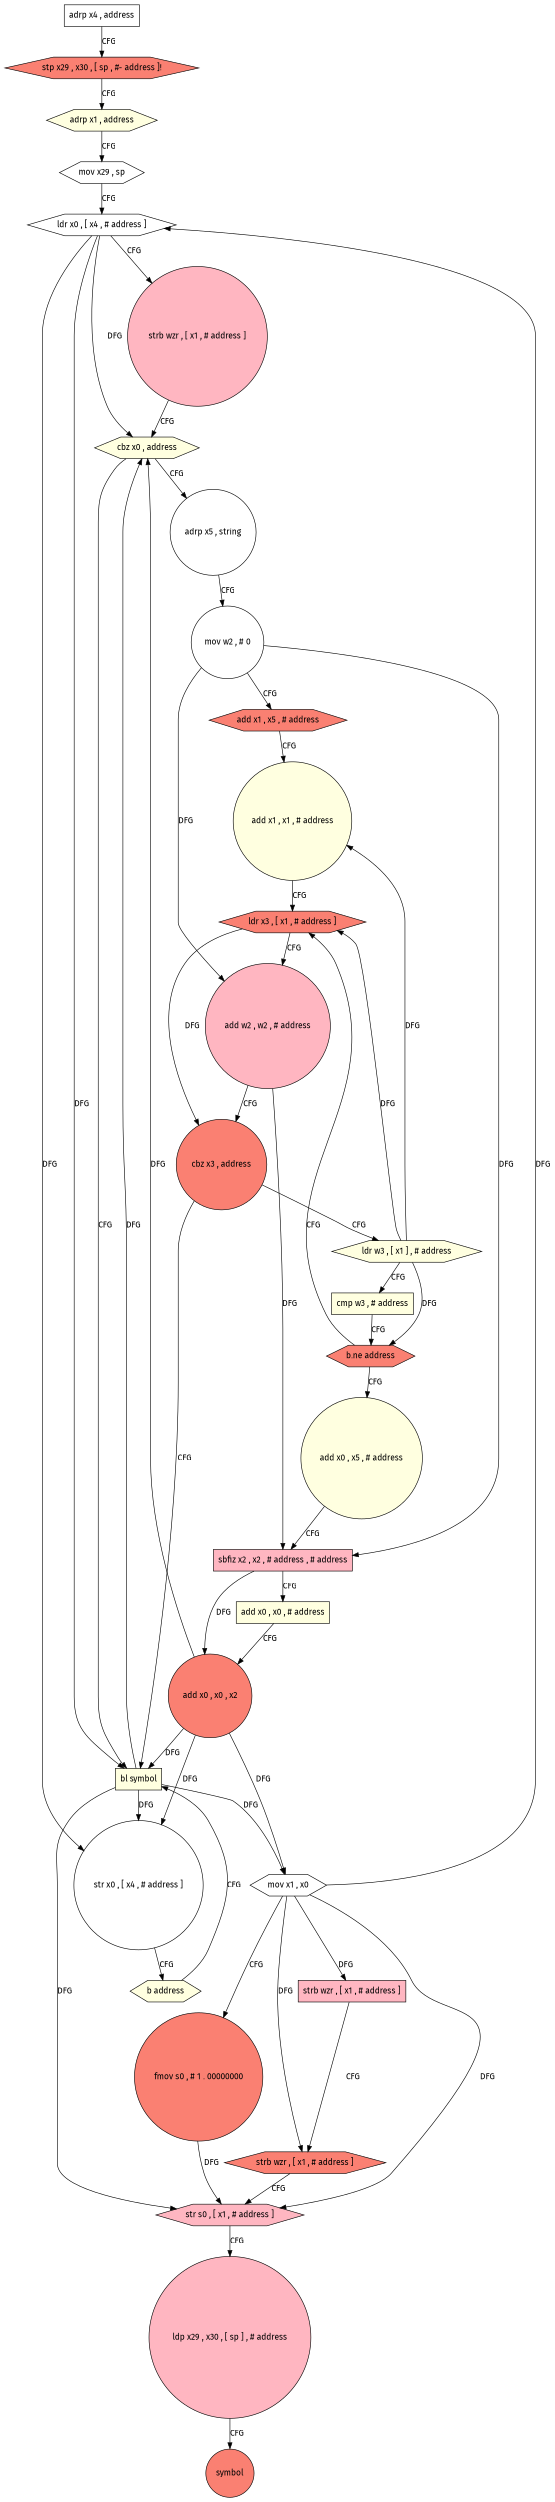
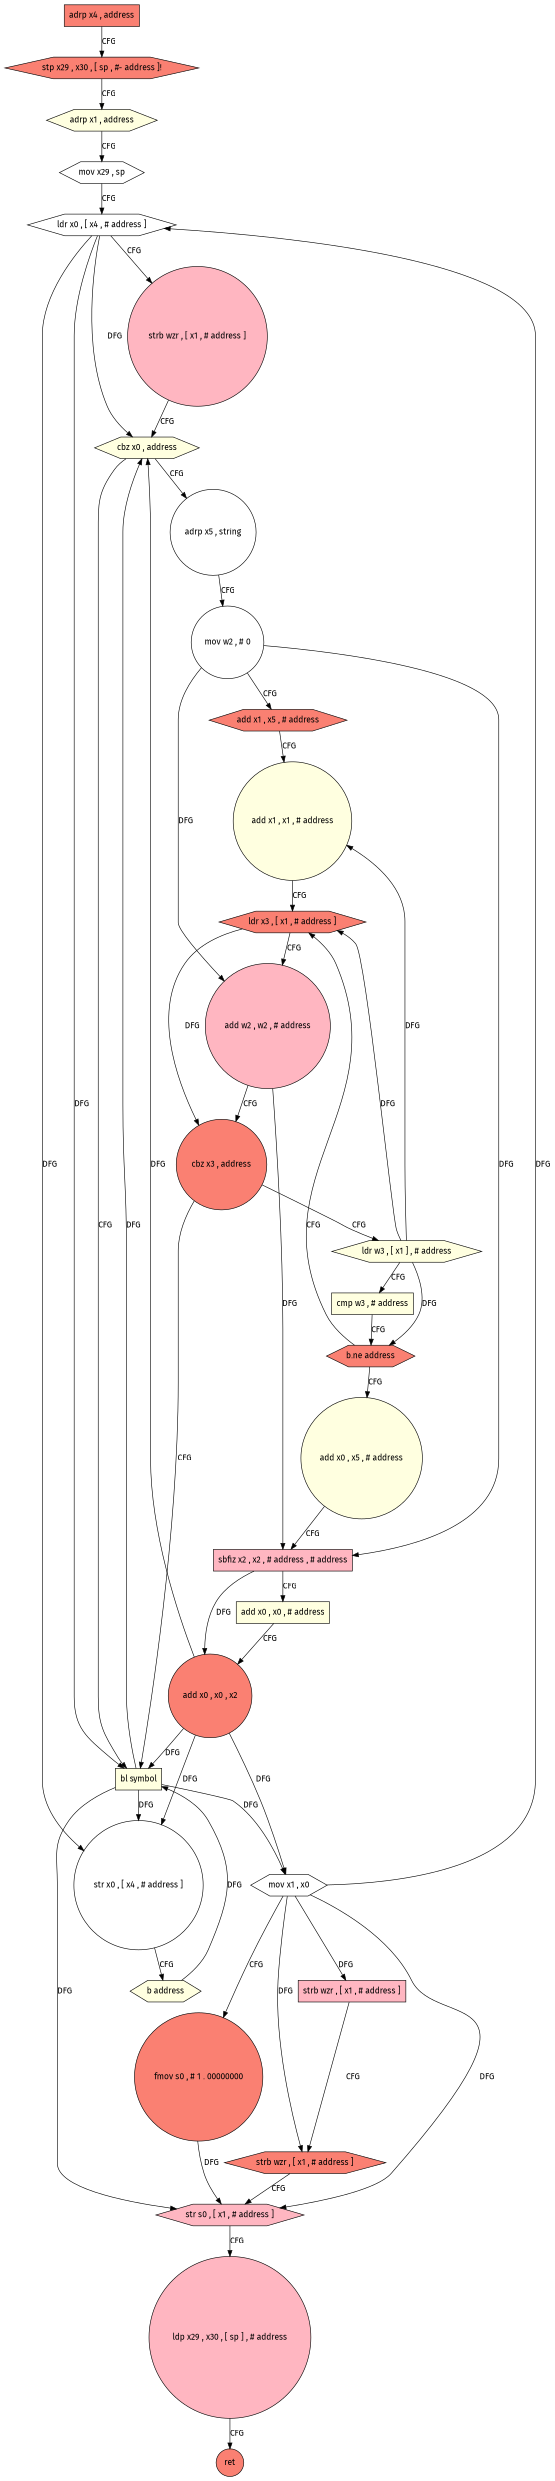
(102, 16) -> (102, 16)
(234, 1885) -> (234, 1885)
(230, 2473) -> (230, 2463)
